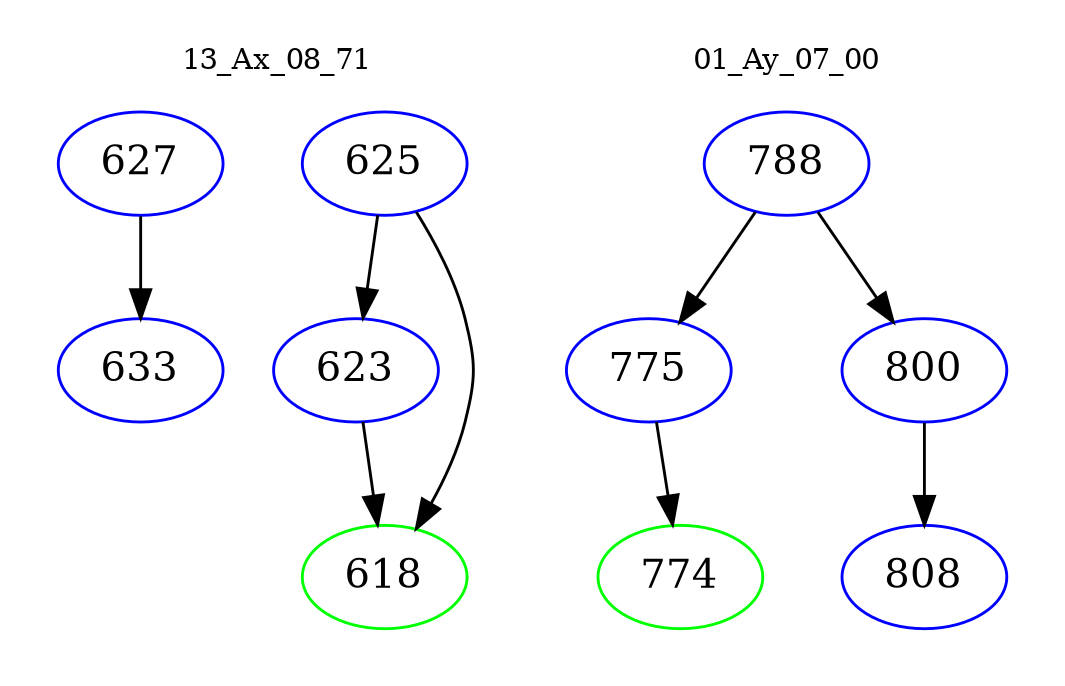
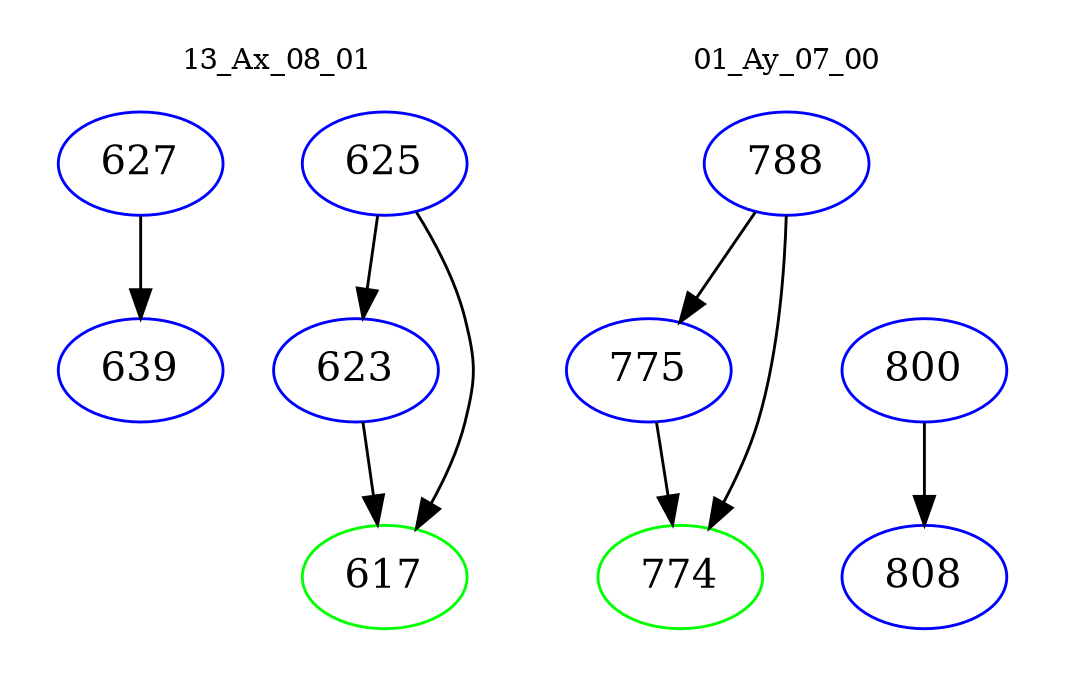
(277, 62) -> (277, 62)
(847, 255) -> (772, 363)
(141, 370) -> (141, 370)
(385, 577) -> (385, 577)
